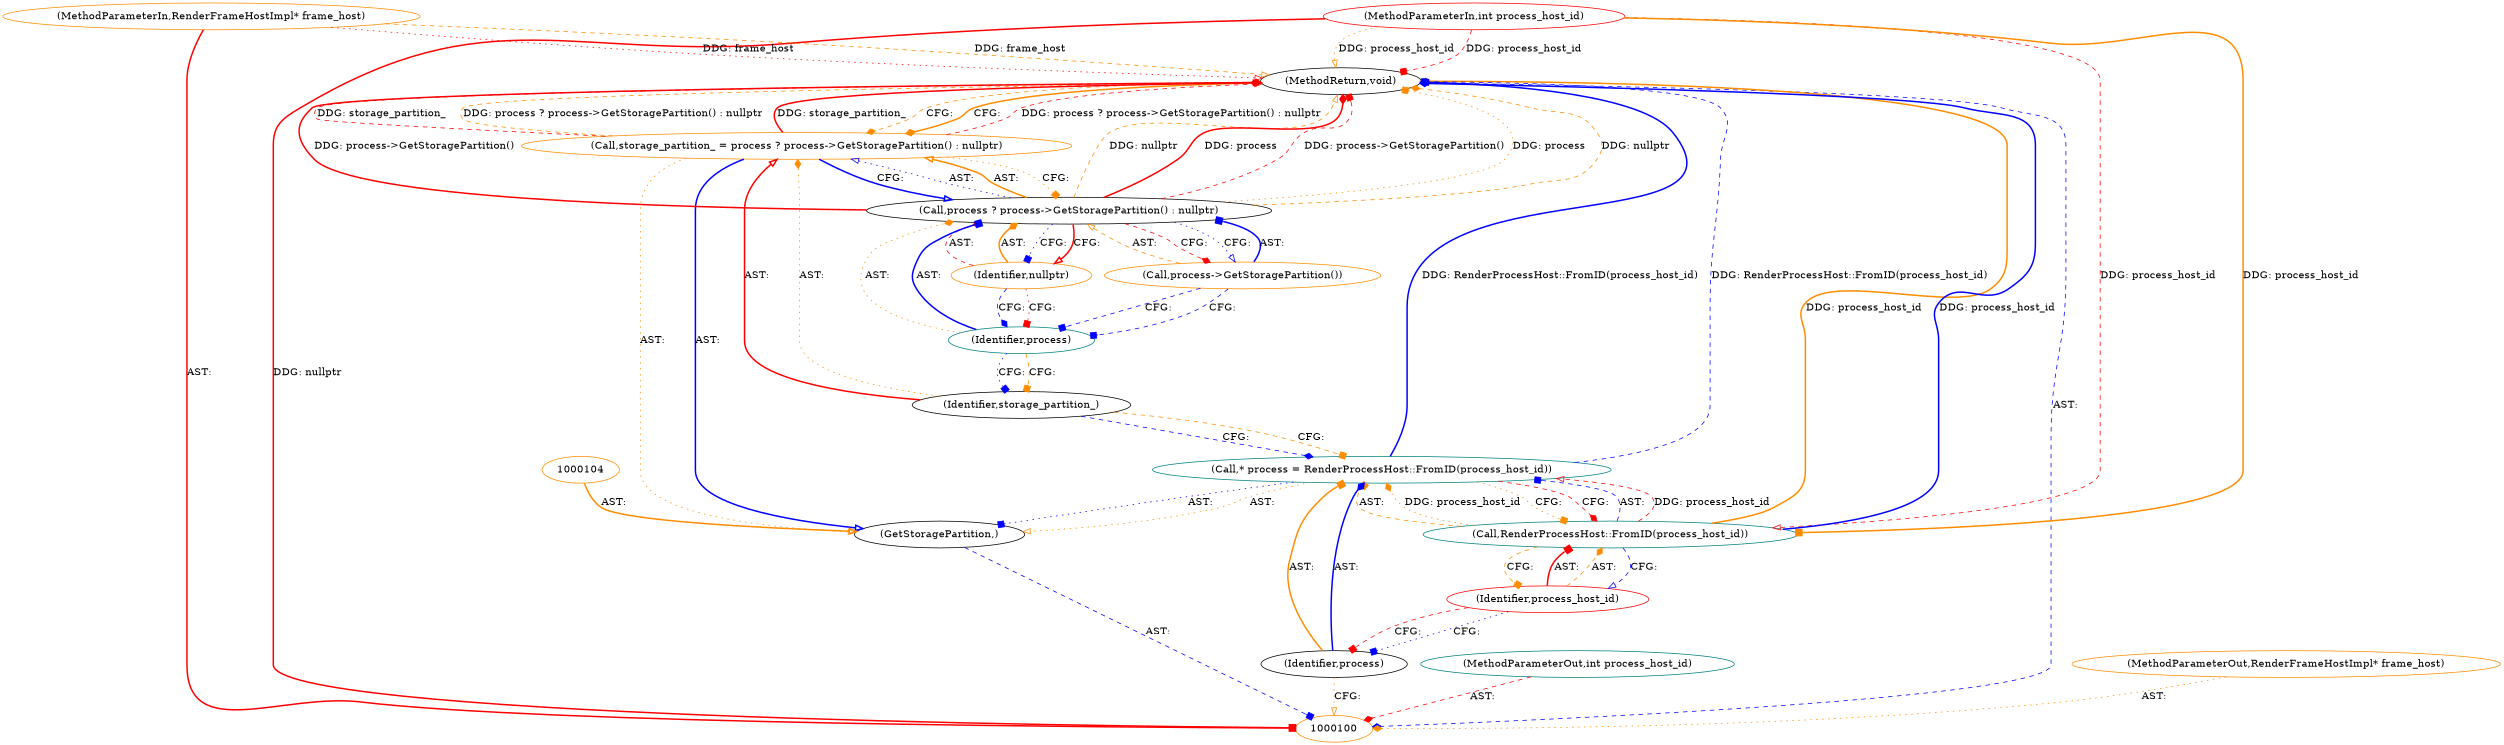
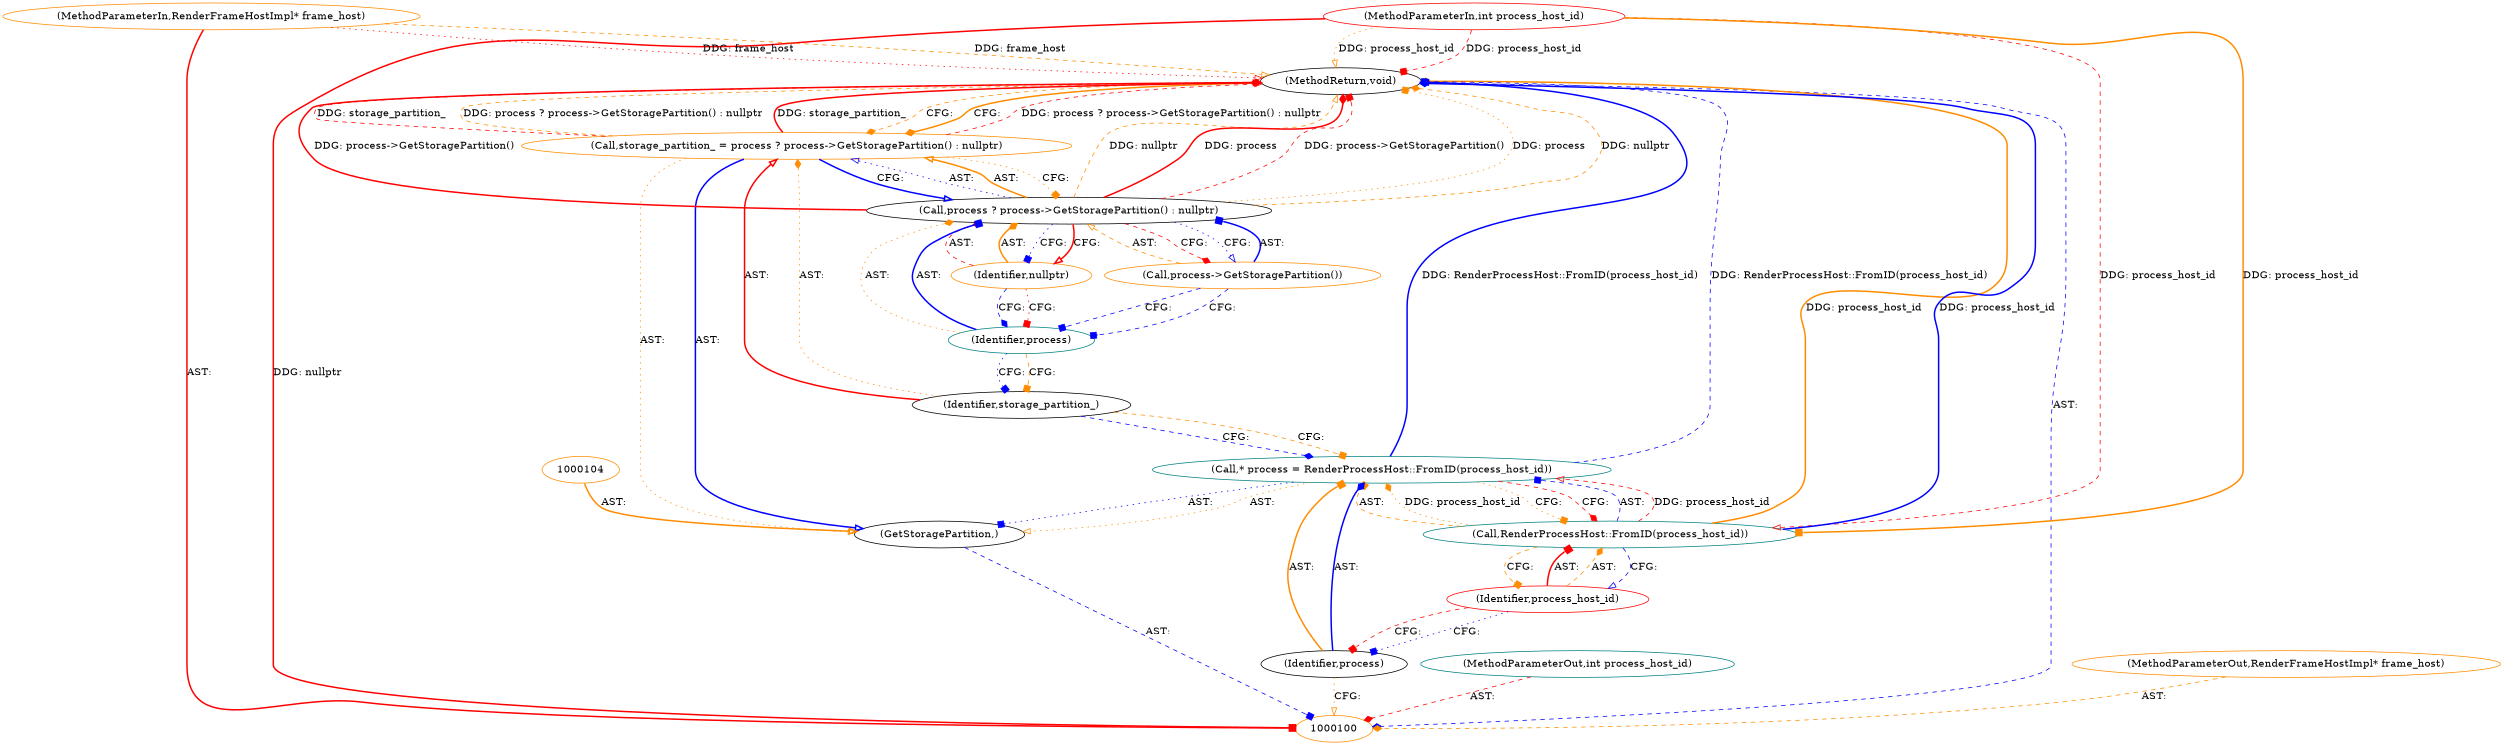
(1805, 720) -> (1805, 720)
